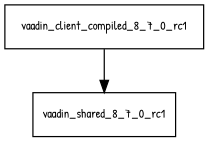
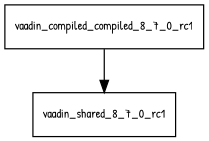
(104, 27) -> (104, 27)
